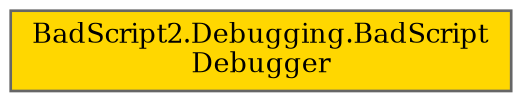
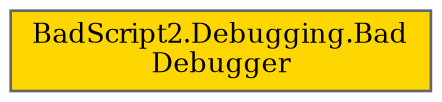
(261, 51) -> (221, 51)
